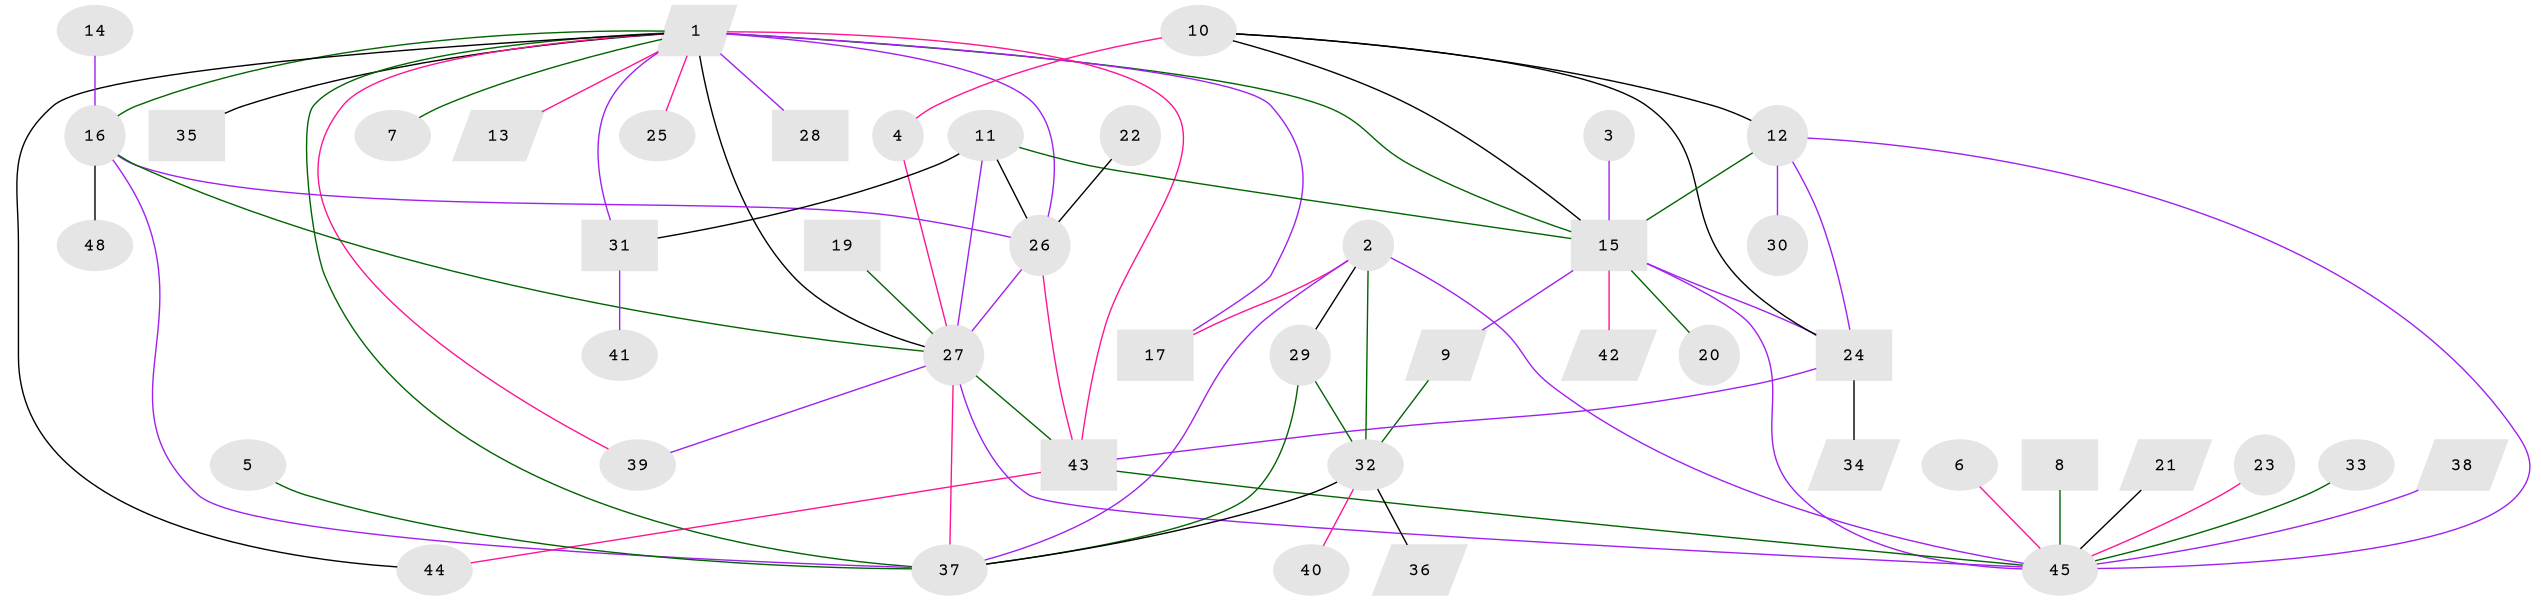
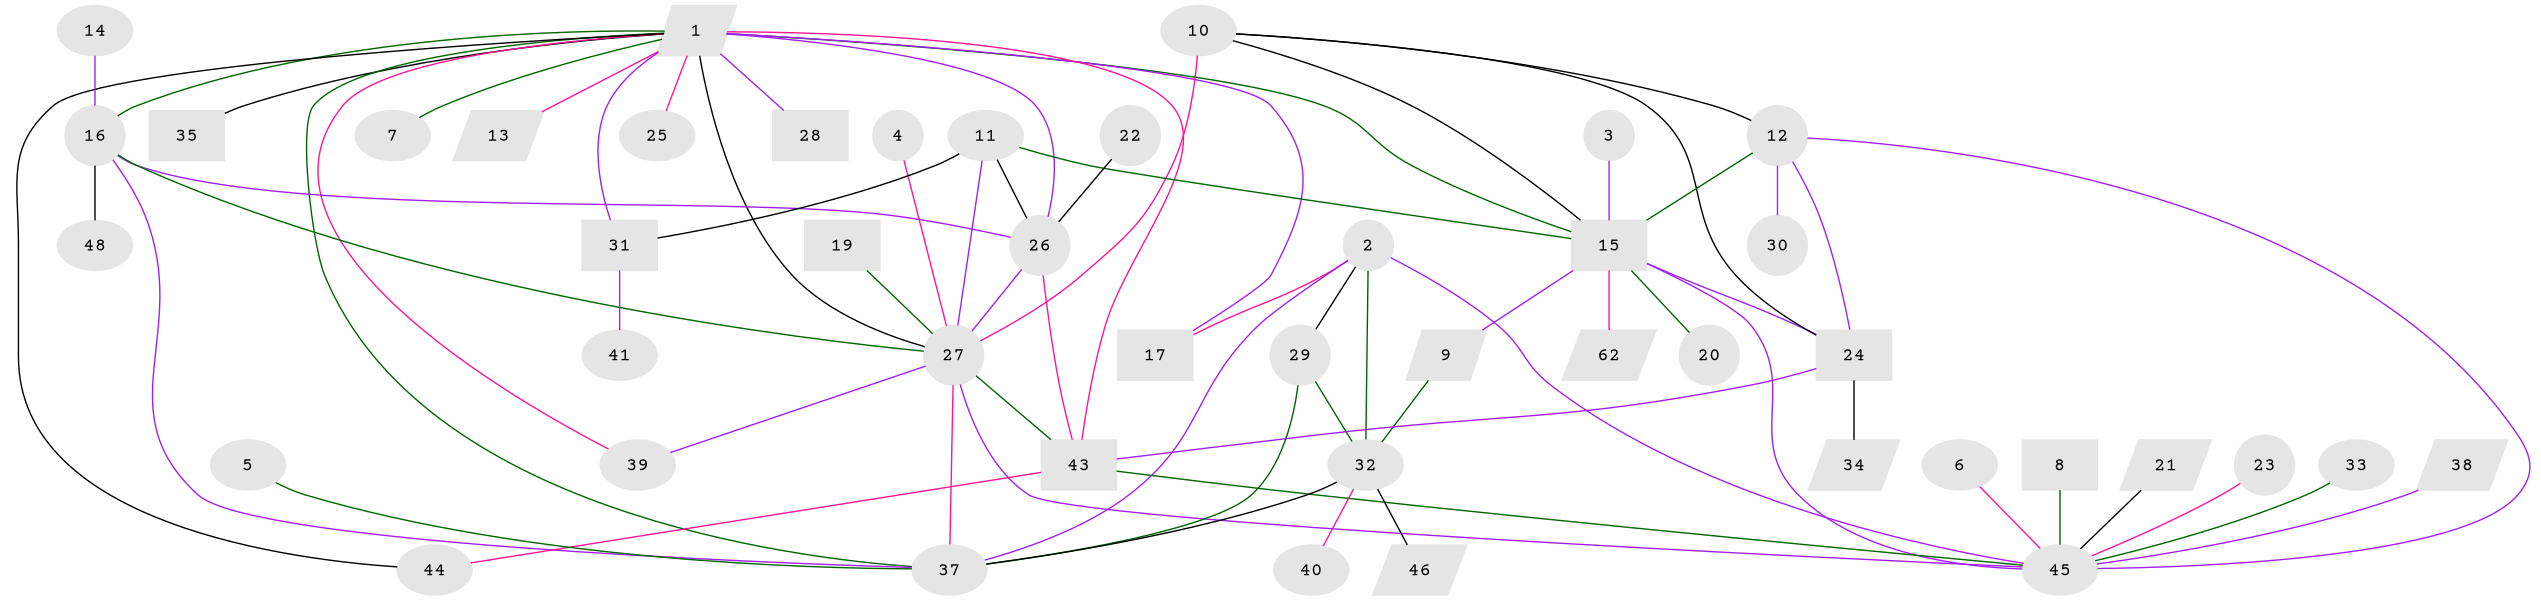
(1035, 68) -> (1132, 229)
(1609, 355) -> (1609, 355)
(1420, 570) -> (1420, 570)
